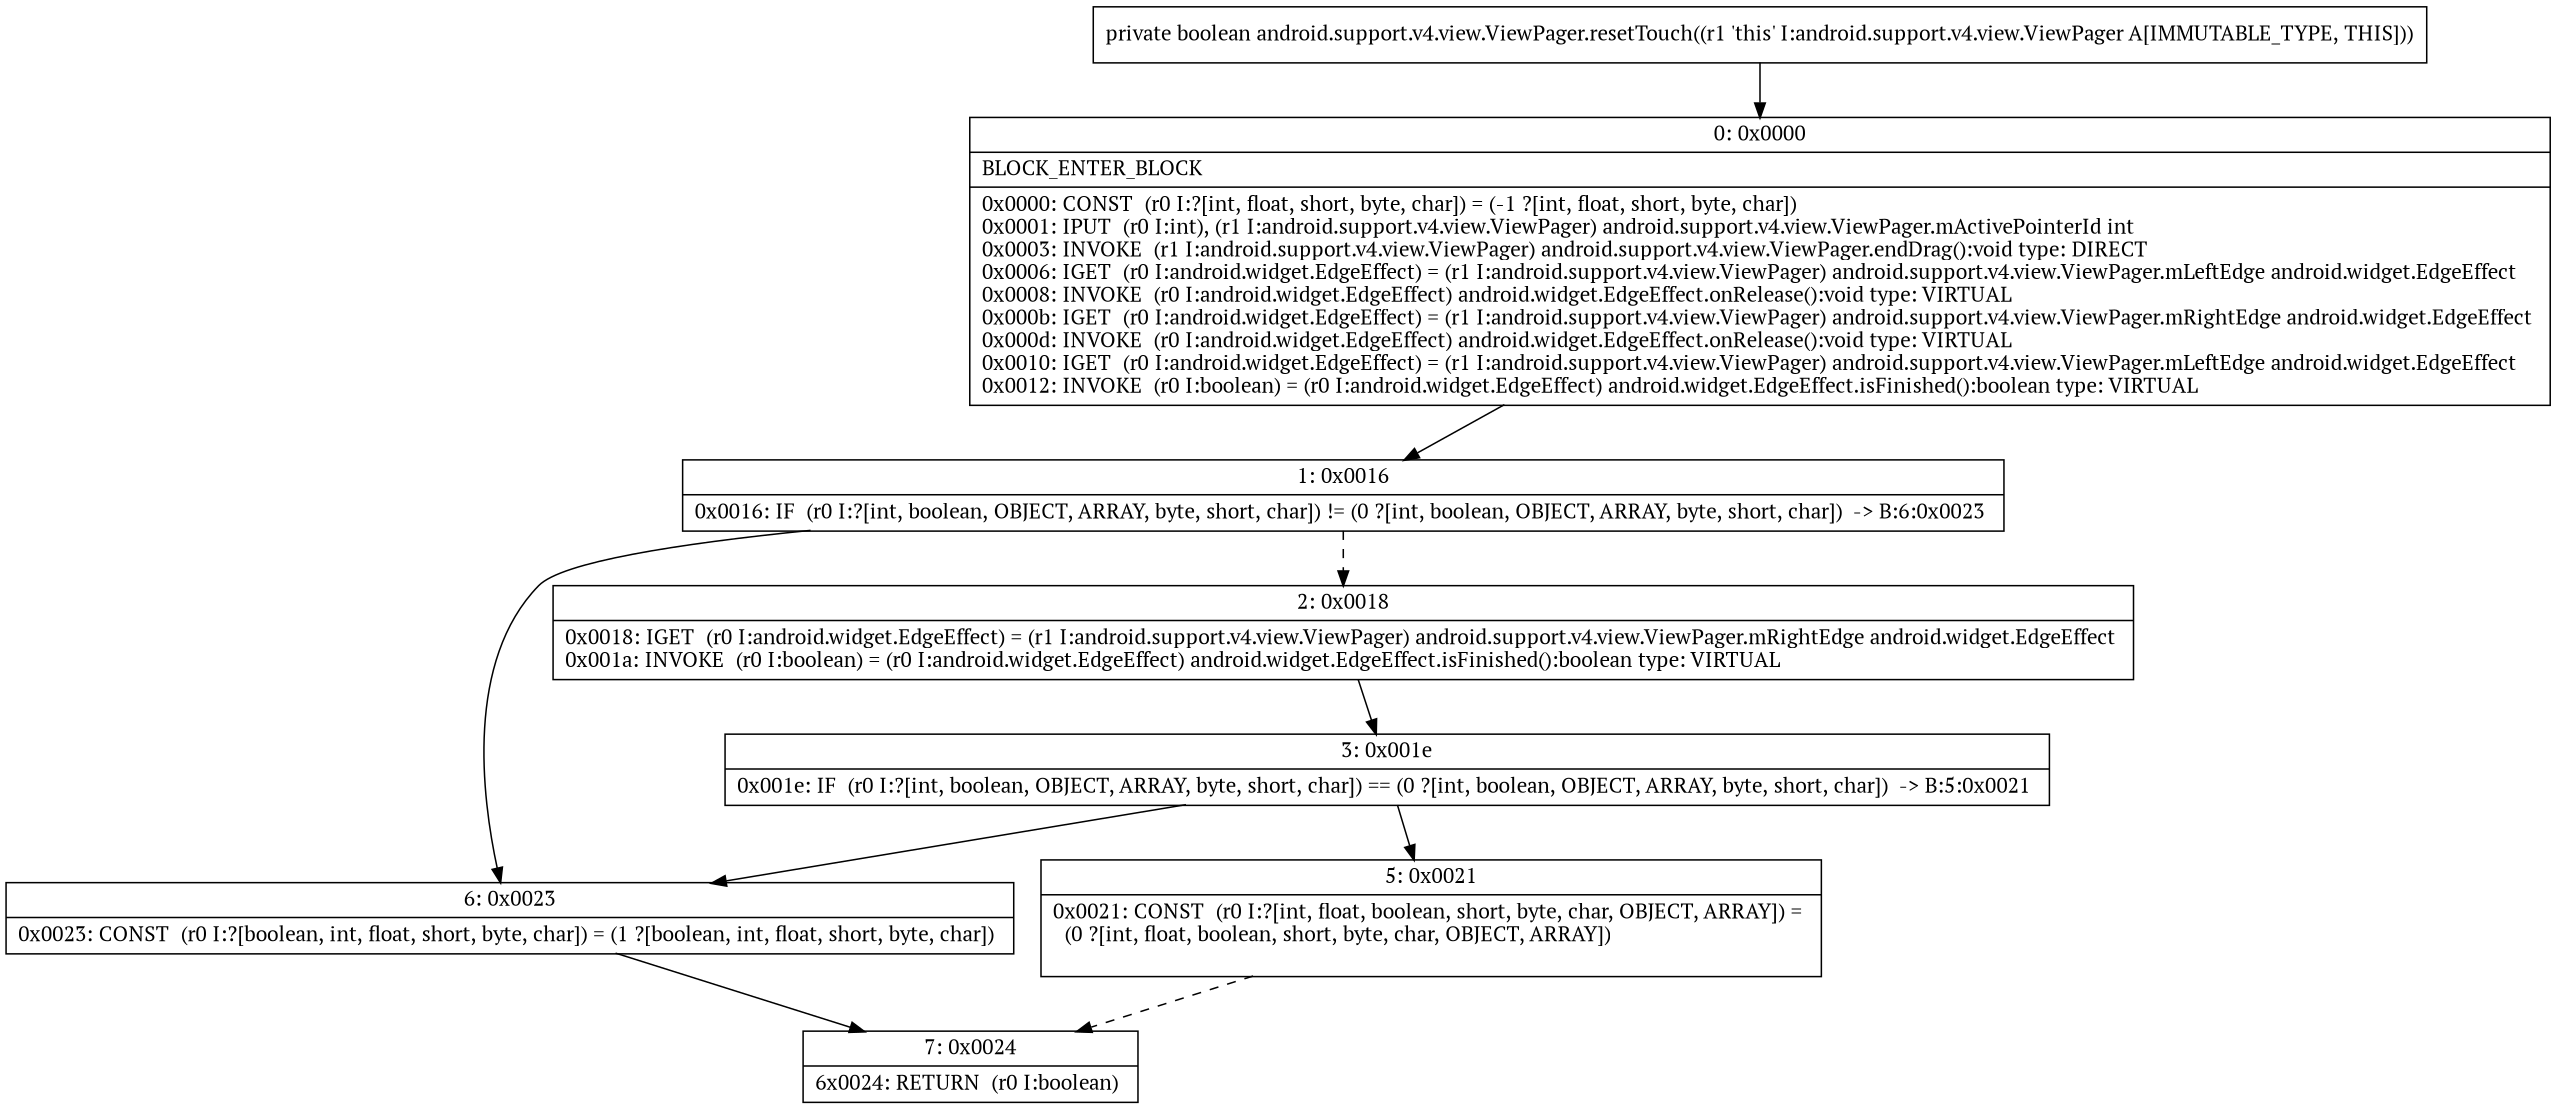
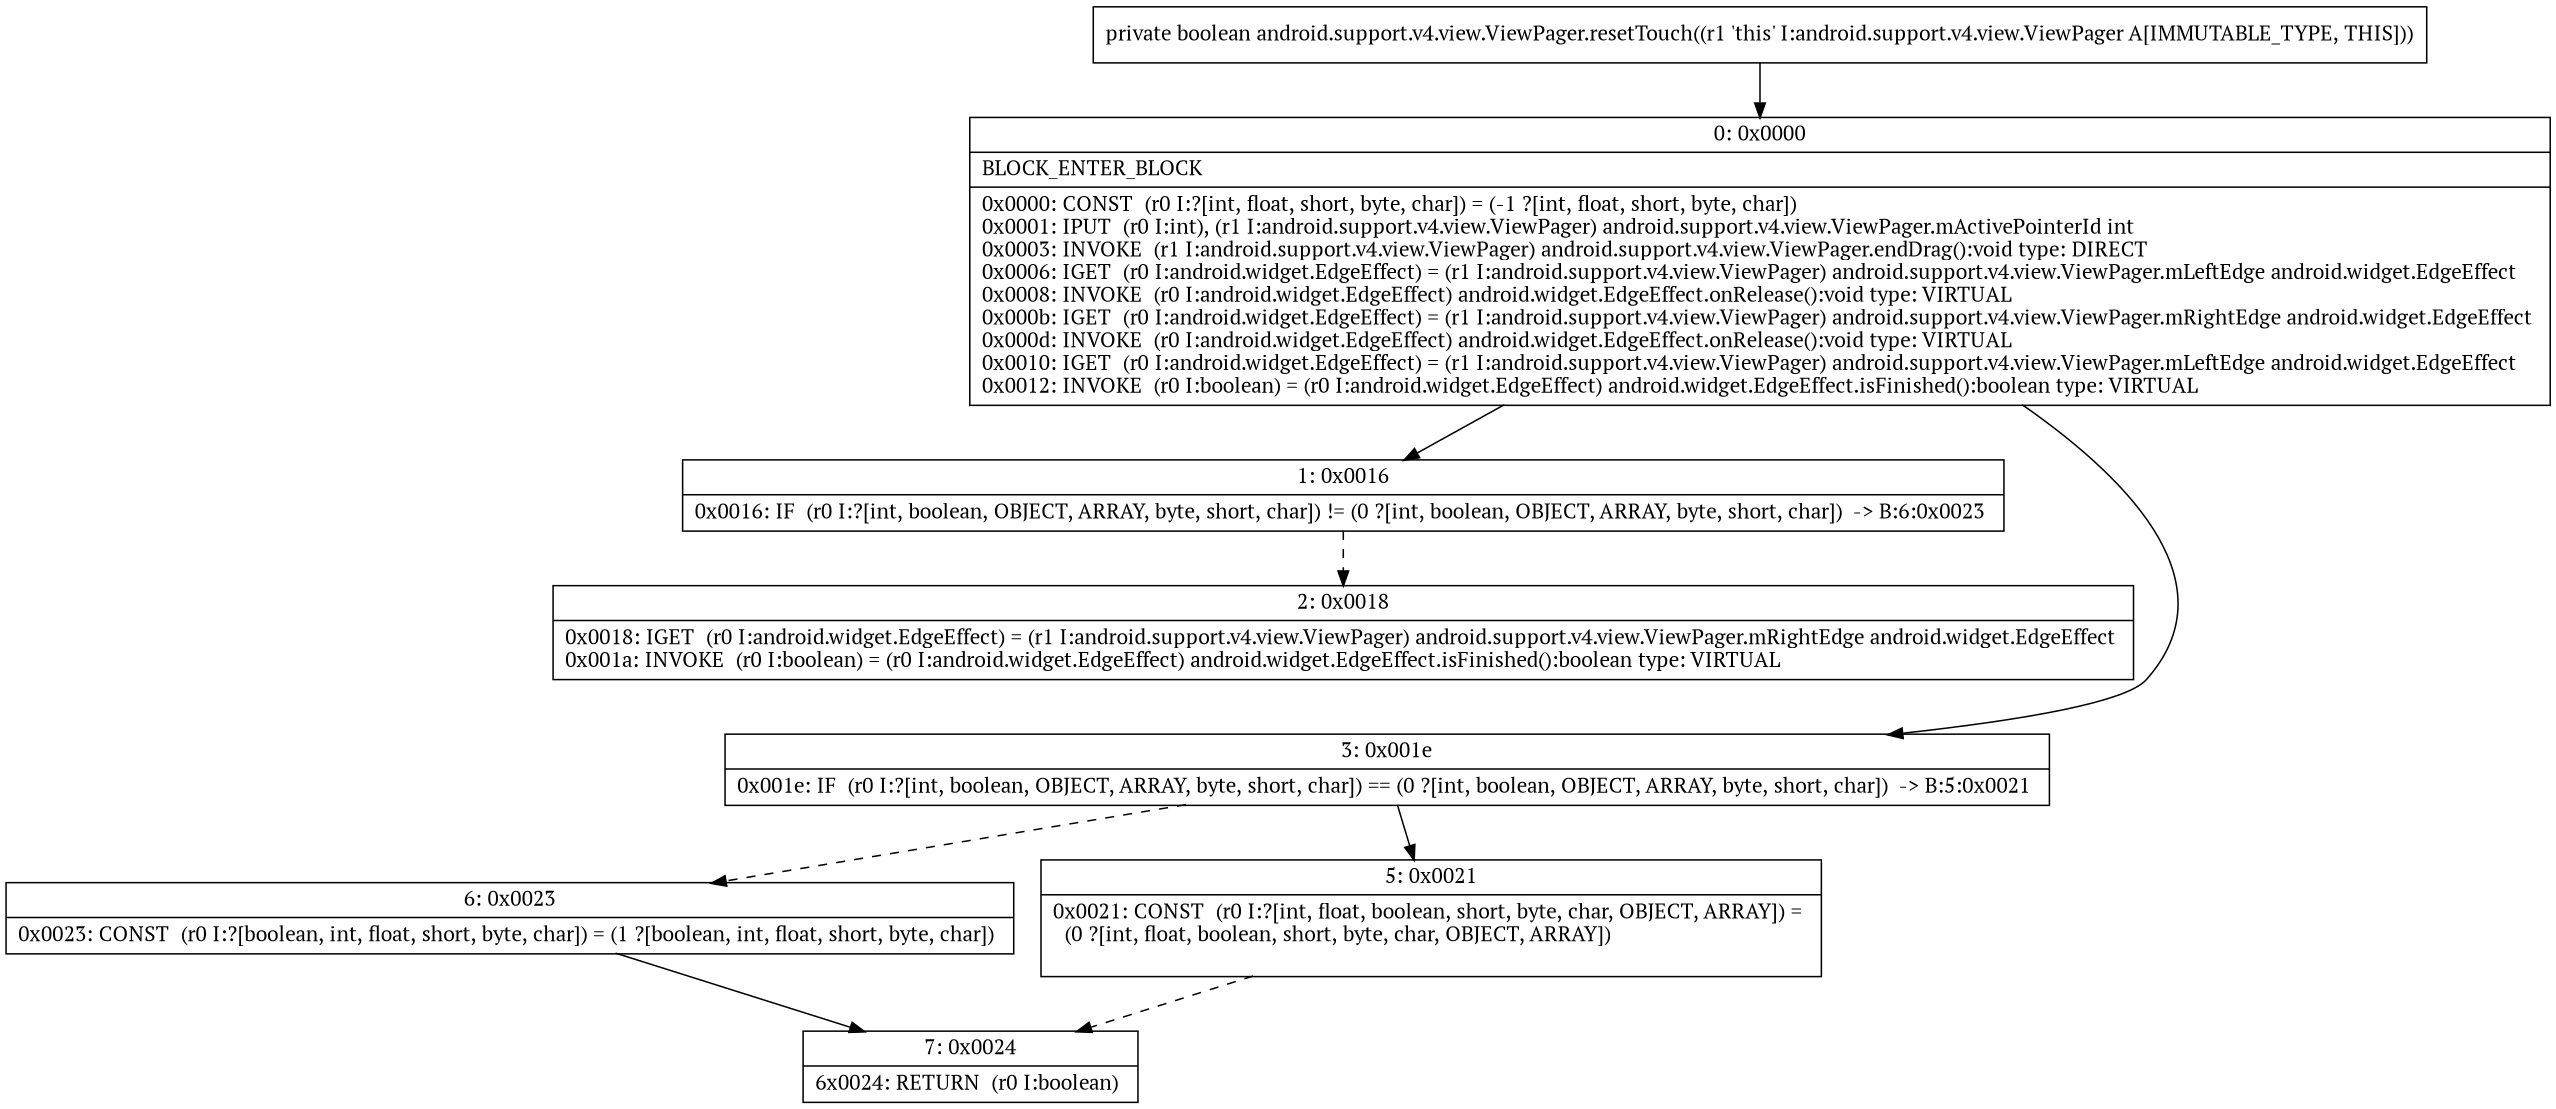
(534, 592) -> none
(1365, 700) -> (2171, 640)
(956, 843) -> (956, 843)
